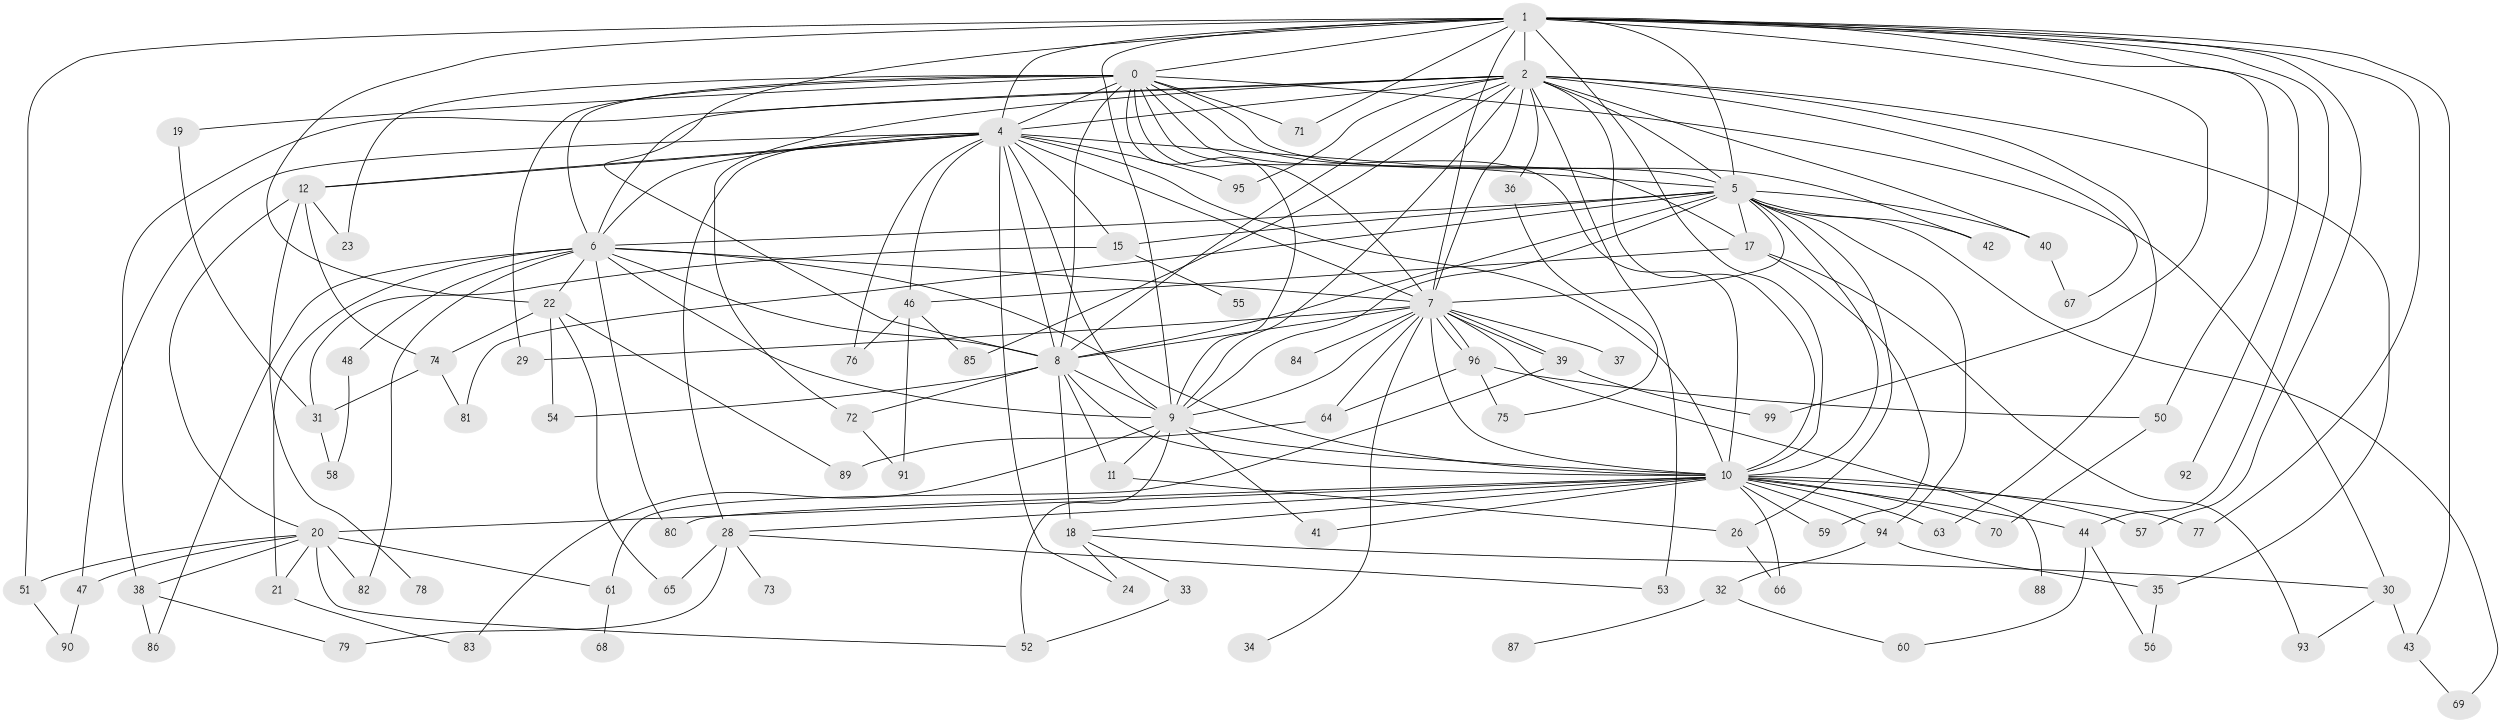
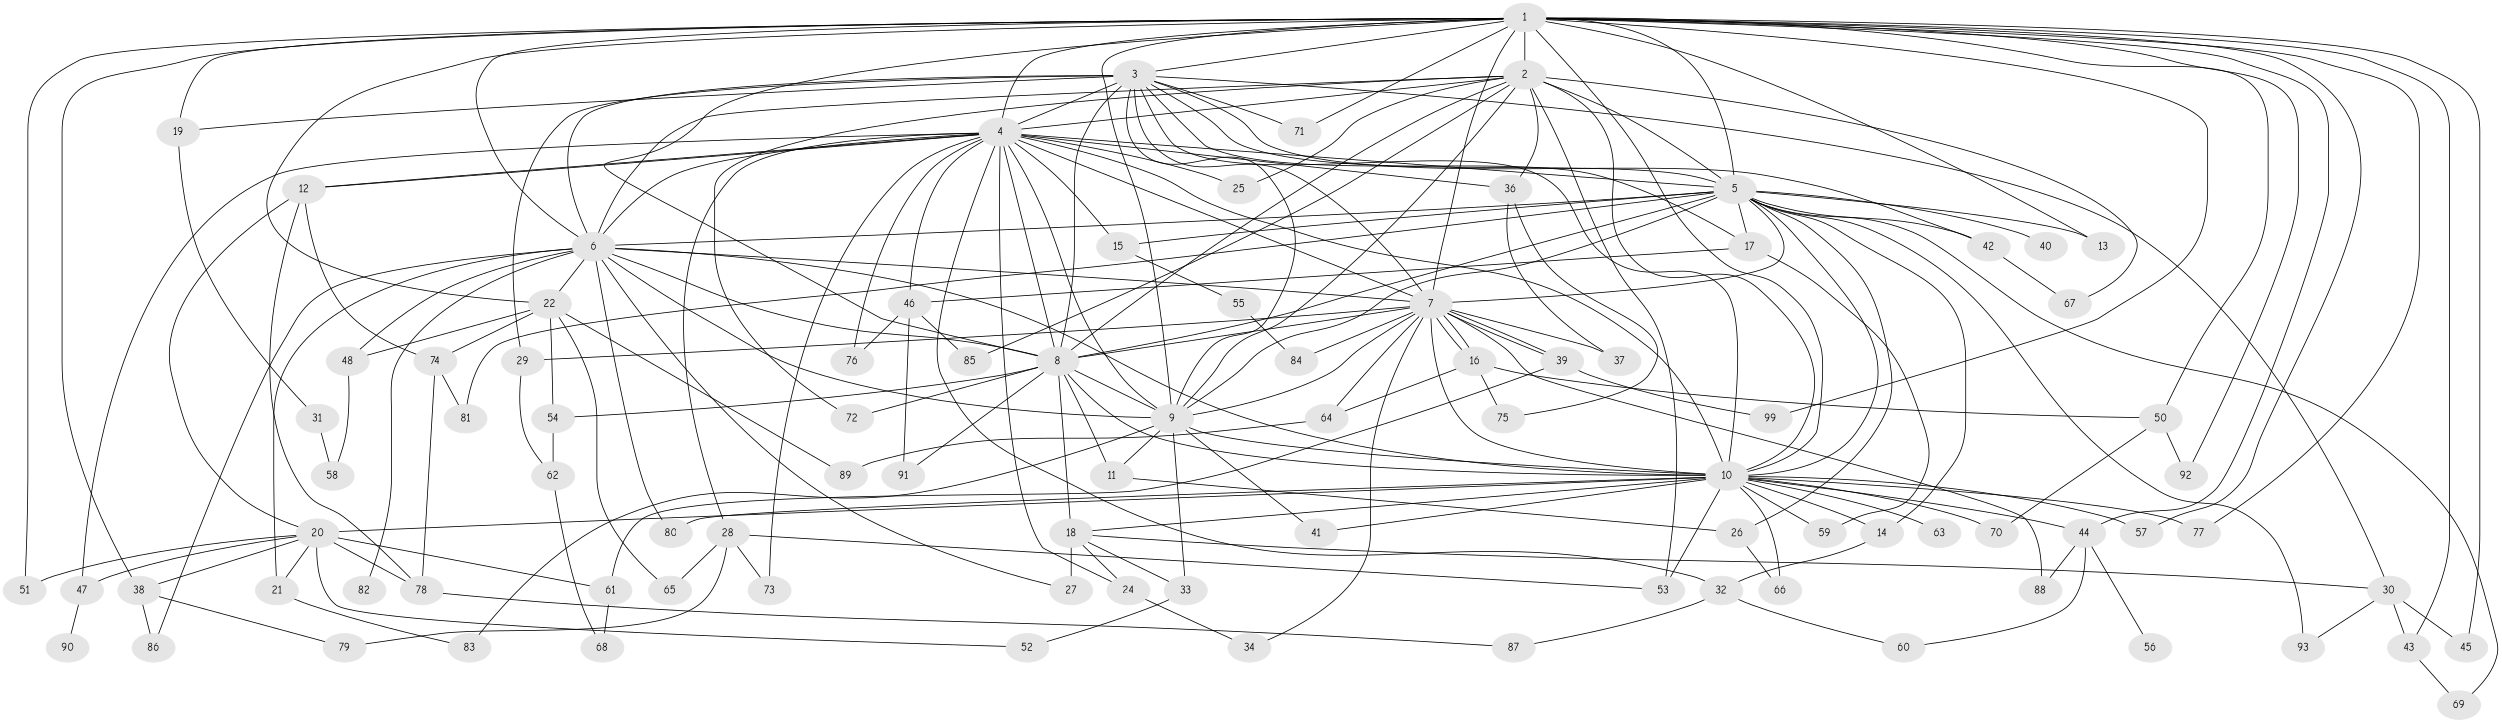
none -> (823, 26)
none -> (733, 34)
(1135, 75) -> (1135, 75)
(635, 119) -> (198, 59)
none -> (1174, 152)
(1788, 156) -> none
(2044, 157) -> none
(1476, 187) -> none
(1239, 189) -> (1239, 189)
(348, 247) -> none
none -> (2103, 247)
(669, 270) -> none
(2058, 275) -> (2029, 275)
none -> (1533, 291)
none -> (819, 309)
none -> (449, 333)
none -> (1269, 334)
(1475, 361) -> (1475, 361)
(376, 390) -> (429, 476)
(2046, 442) -> (2051, 395)
(878, 447) -> (981, 419)
none -> (2173, 447)
none -> (553, 476)
(1228, 505) -> (1694, 535)
(1057, 508) -> (1179, 505)
(1882, 533) -> (1882, 533)
none -> (1205, 537)
(341, 562) -> (370, 562)
none -> (2062, 562)
none -> (1071, 591)
(2158, 591) -> none
(46, 619) -> none
none -> (1189, 619)
none -> (967, 622)
none -> (2466, 648)
